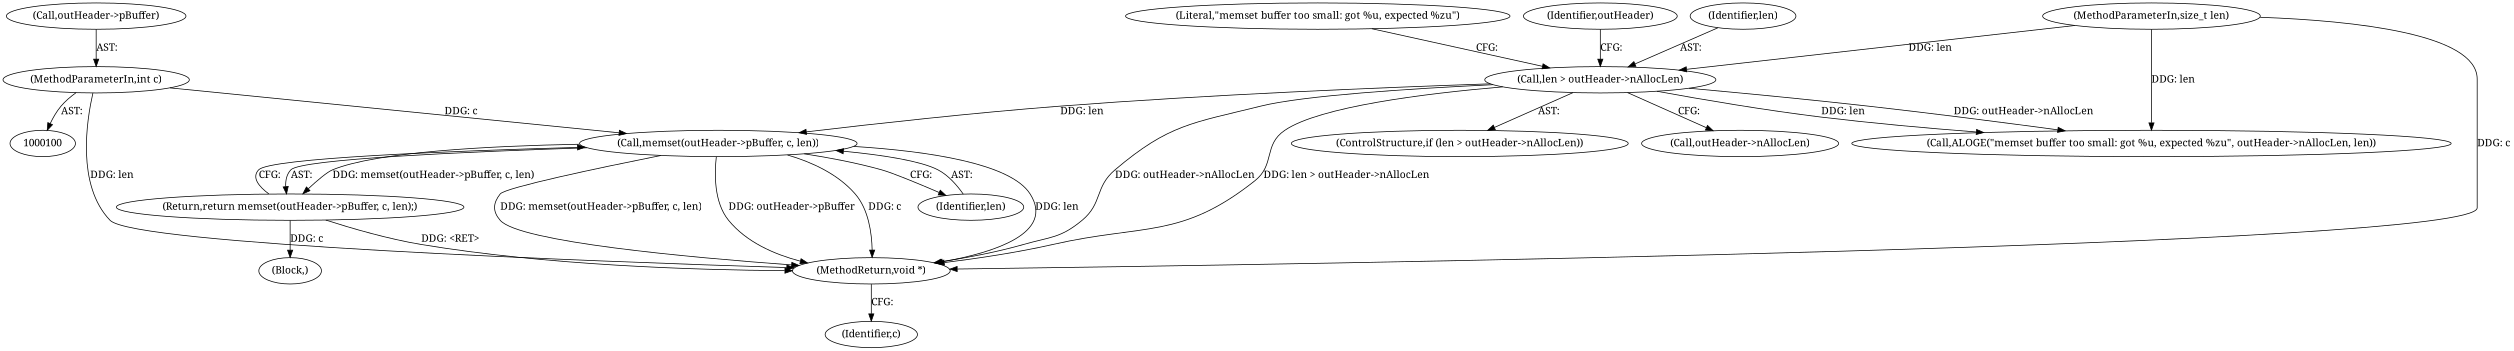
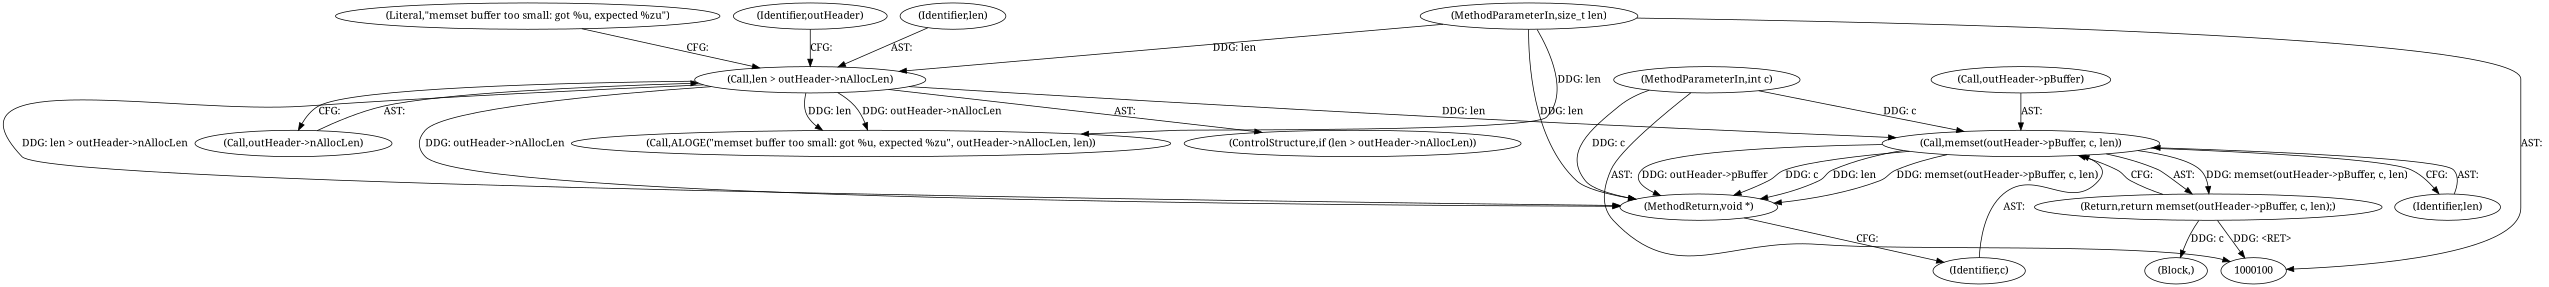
none -> (2268, 39)
(96, 44) -> (2021, 108)
none -> (501, 92)
(2494, 143) -> (1562, 112)
(112, 175) -> (1609, 143)
none -> (2032, 185)
(450, 249) -> (2229, 236)
